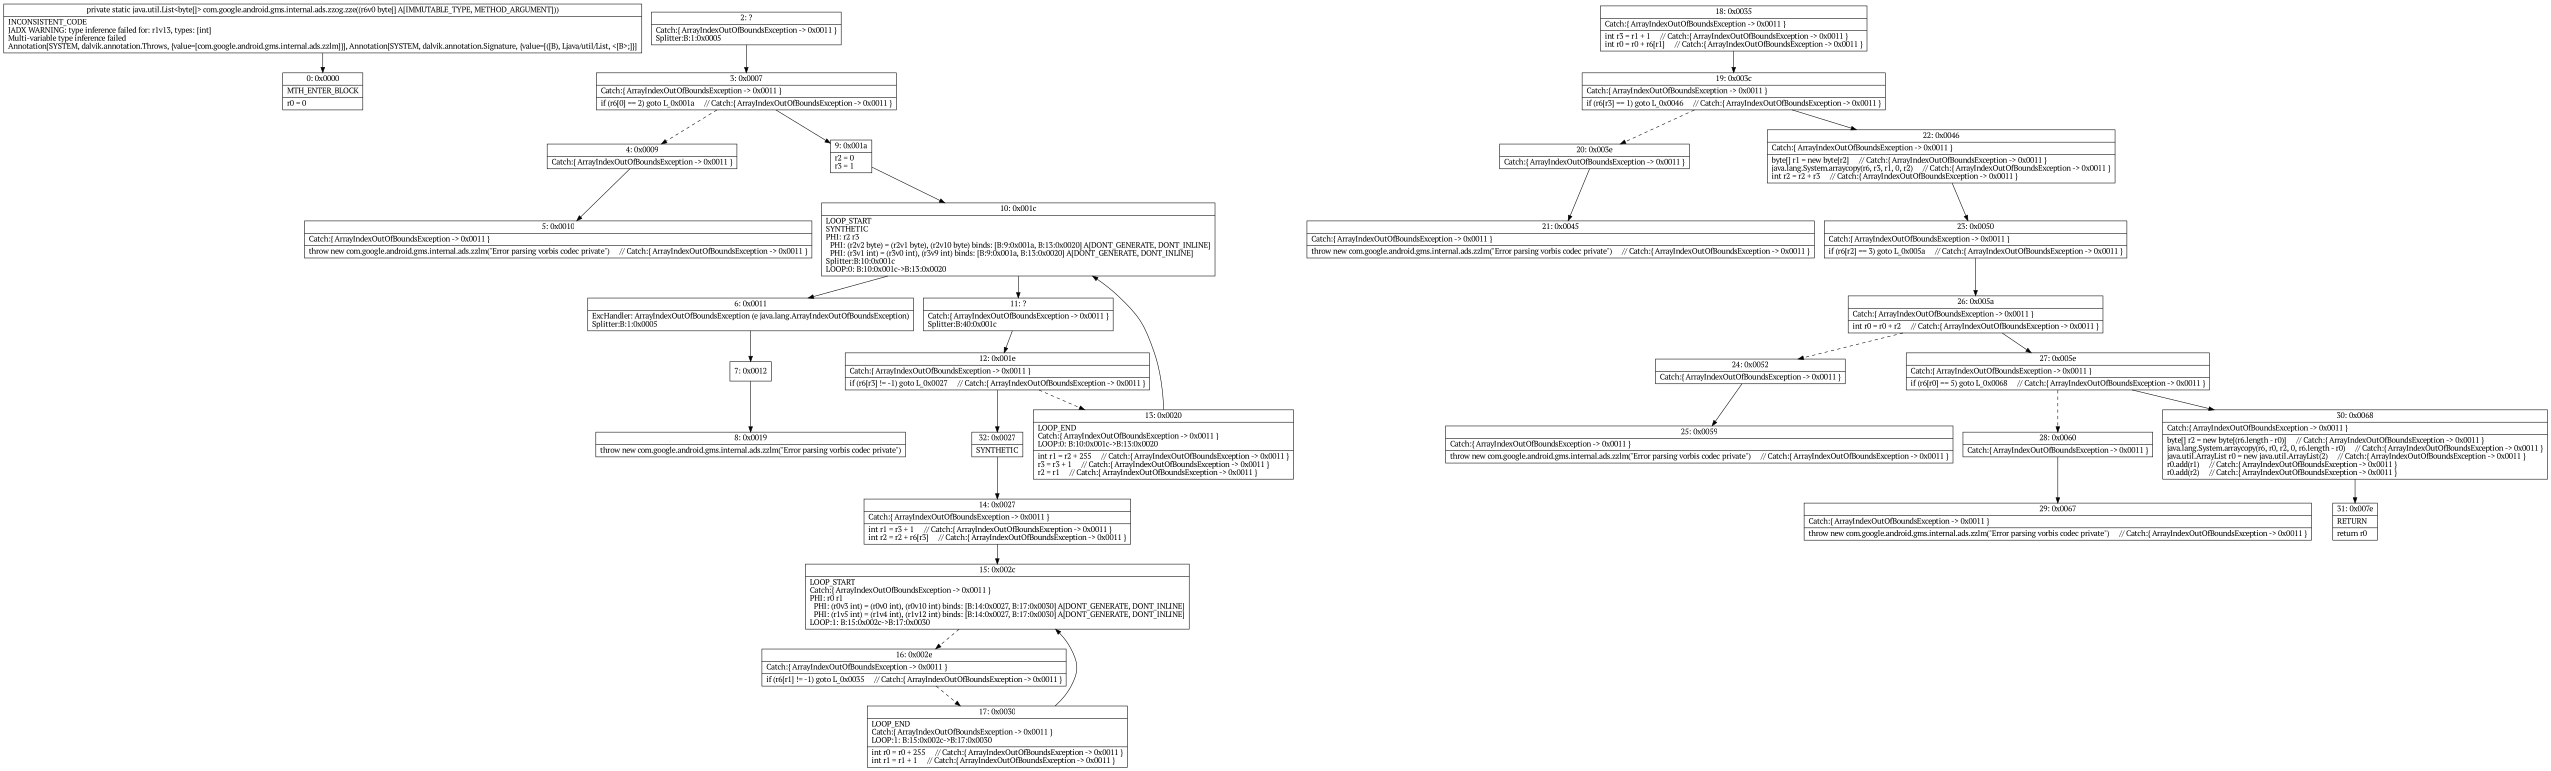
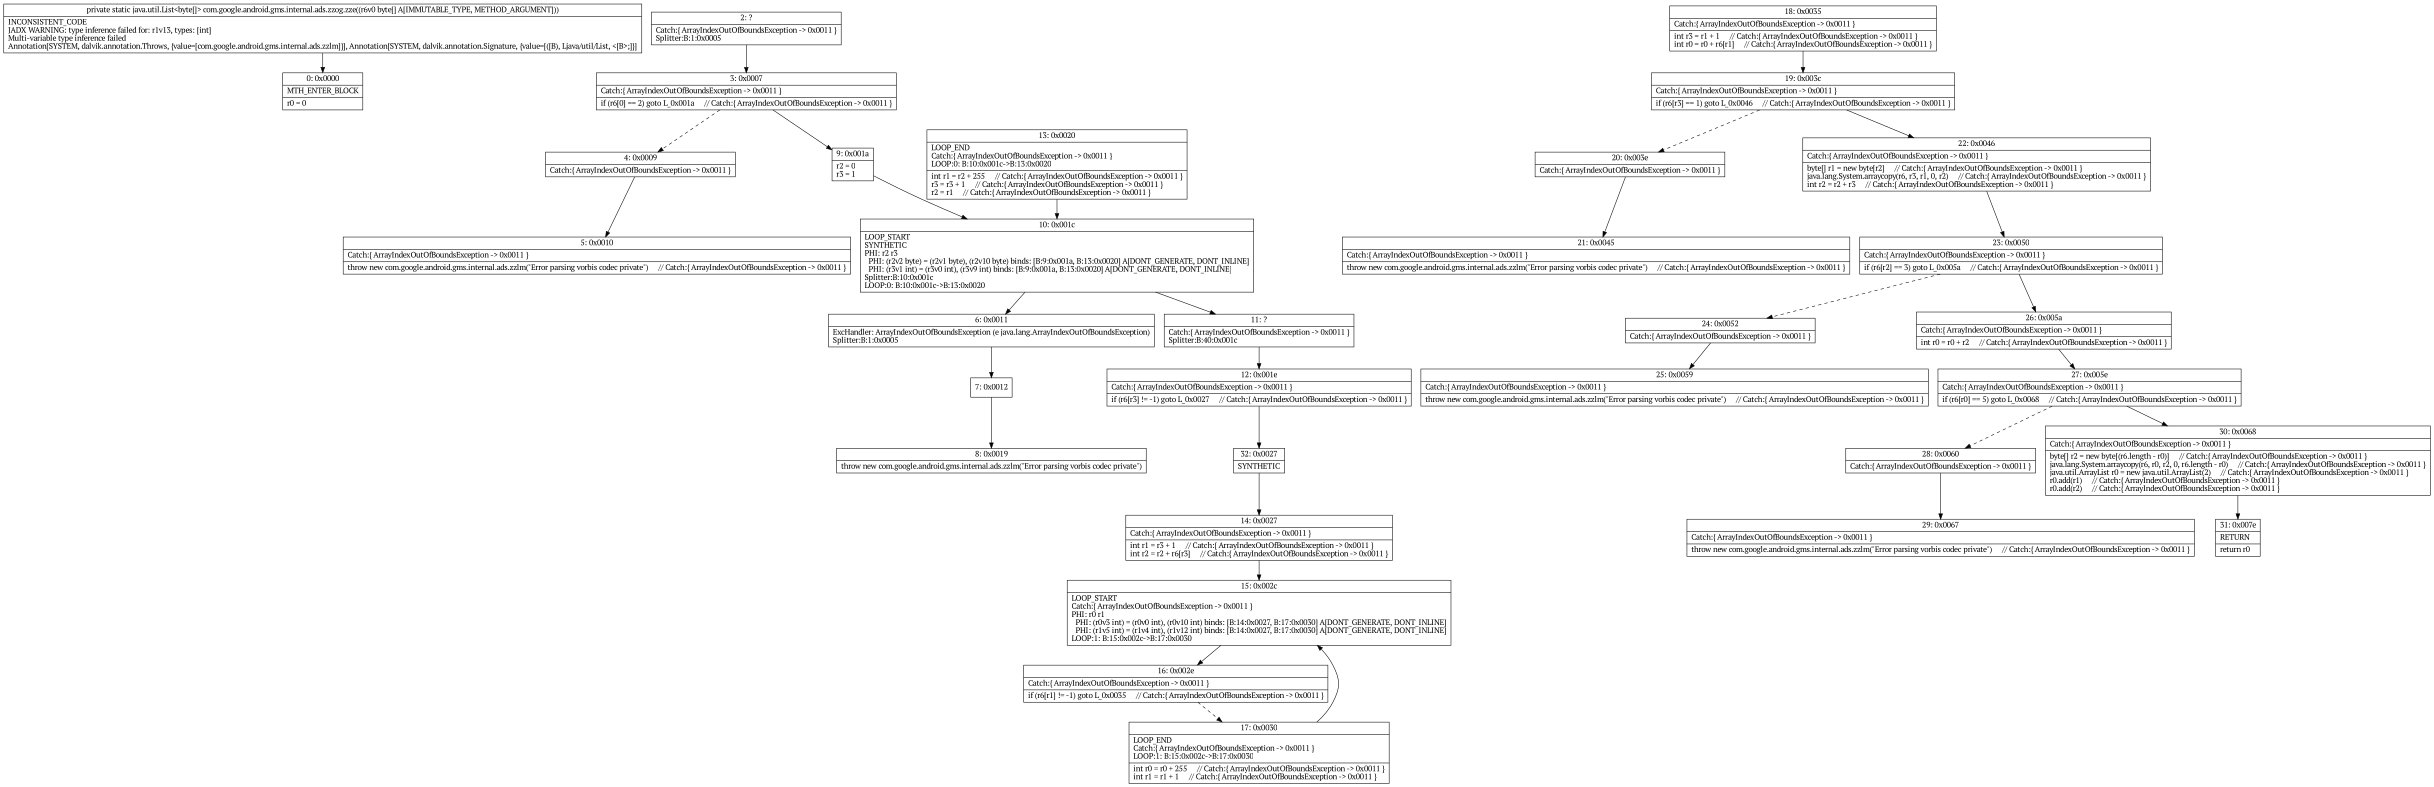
(1853, 345) -> (1856, 295)
(1059, 399) -> none
(949, 637) -> (1211, 653)
